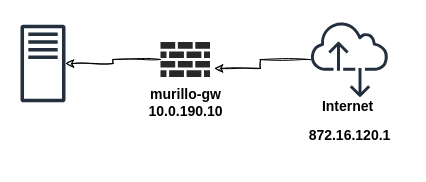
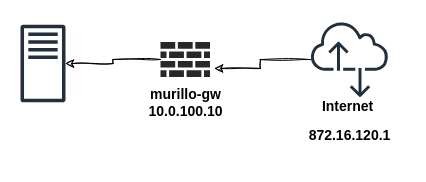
(186, 103) -> (186, 103)
